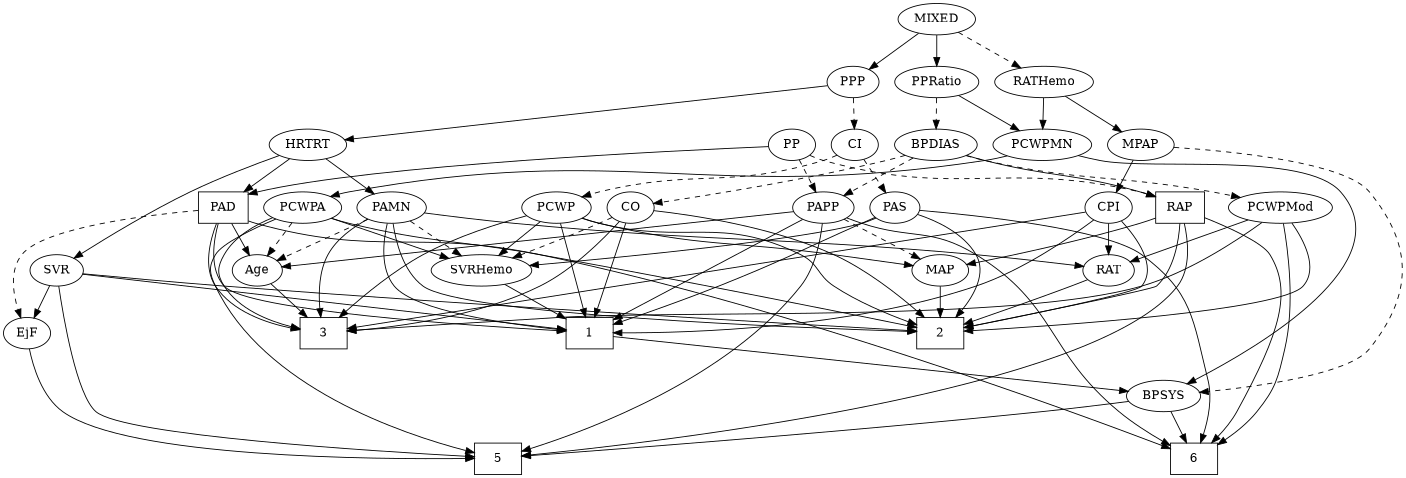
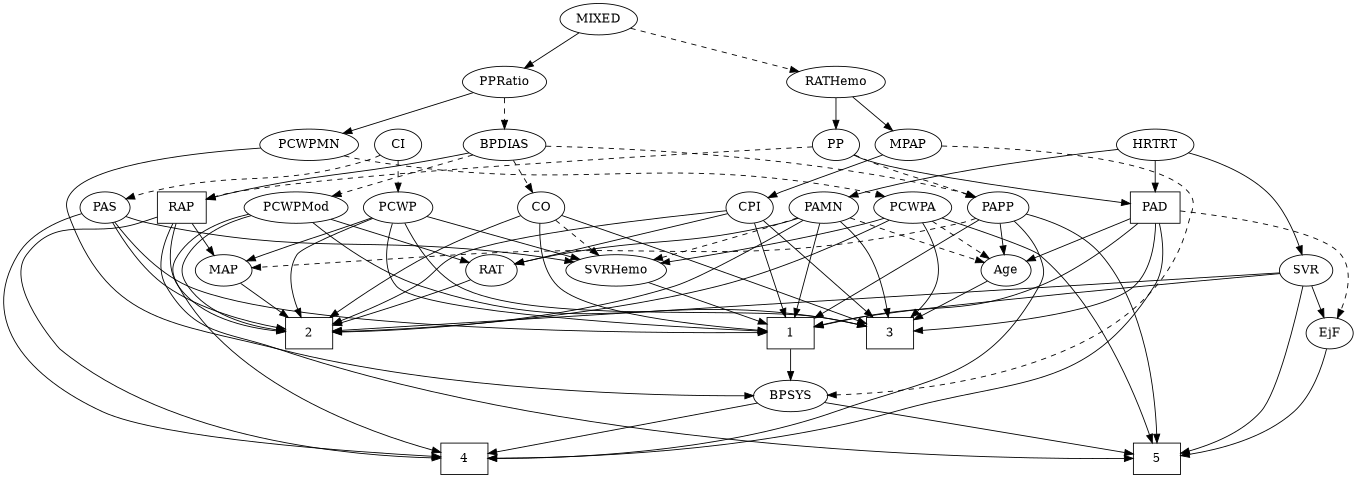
(853, 82) -> none
(1043, 109) -> (836, 109)
(673, 173) -> (610, 174)
(1194, 459) -> (464, 459)
